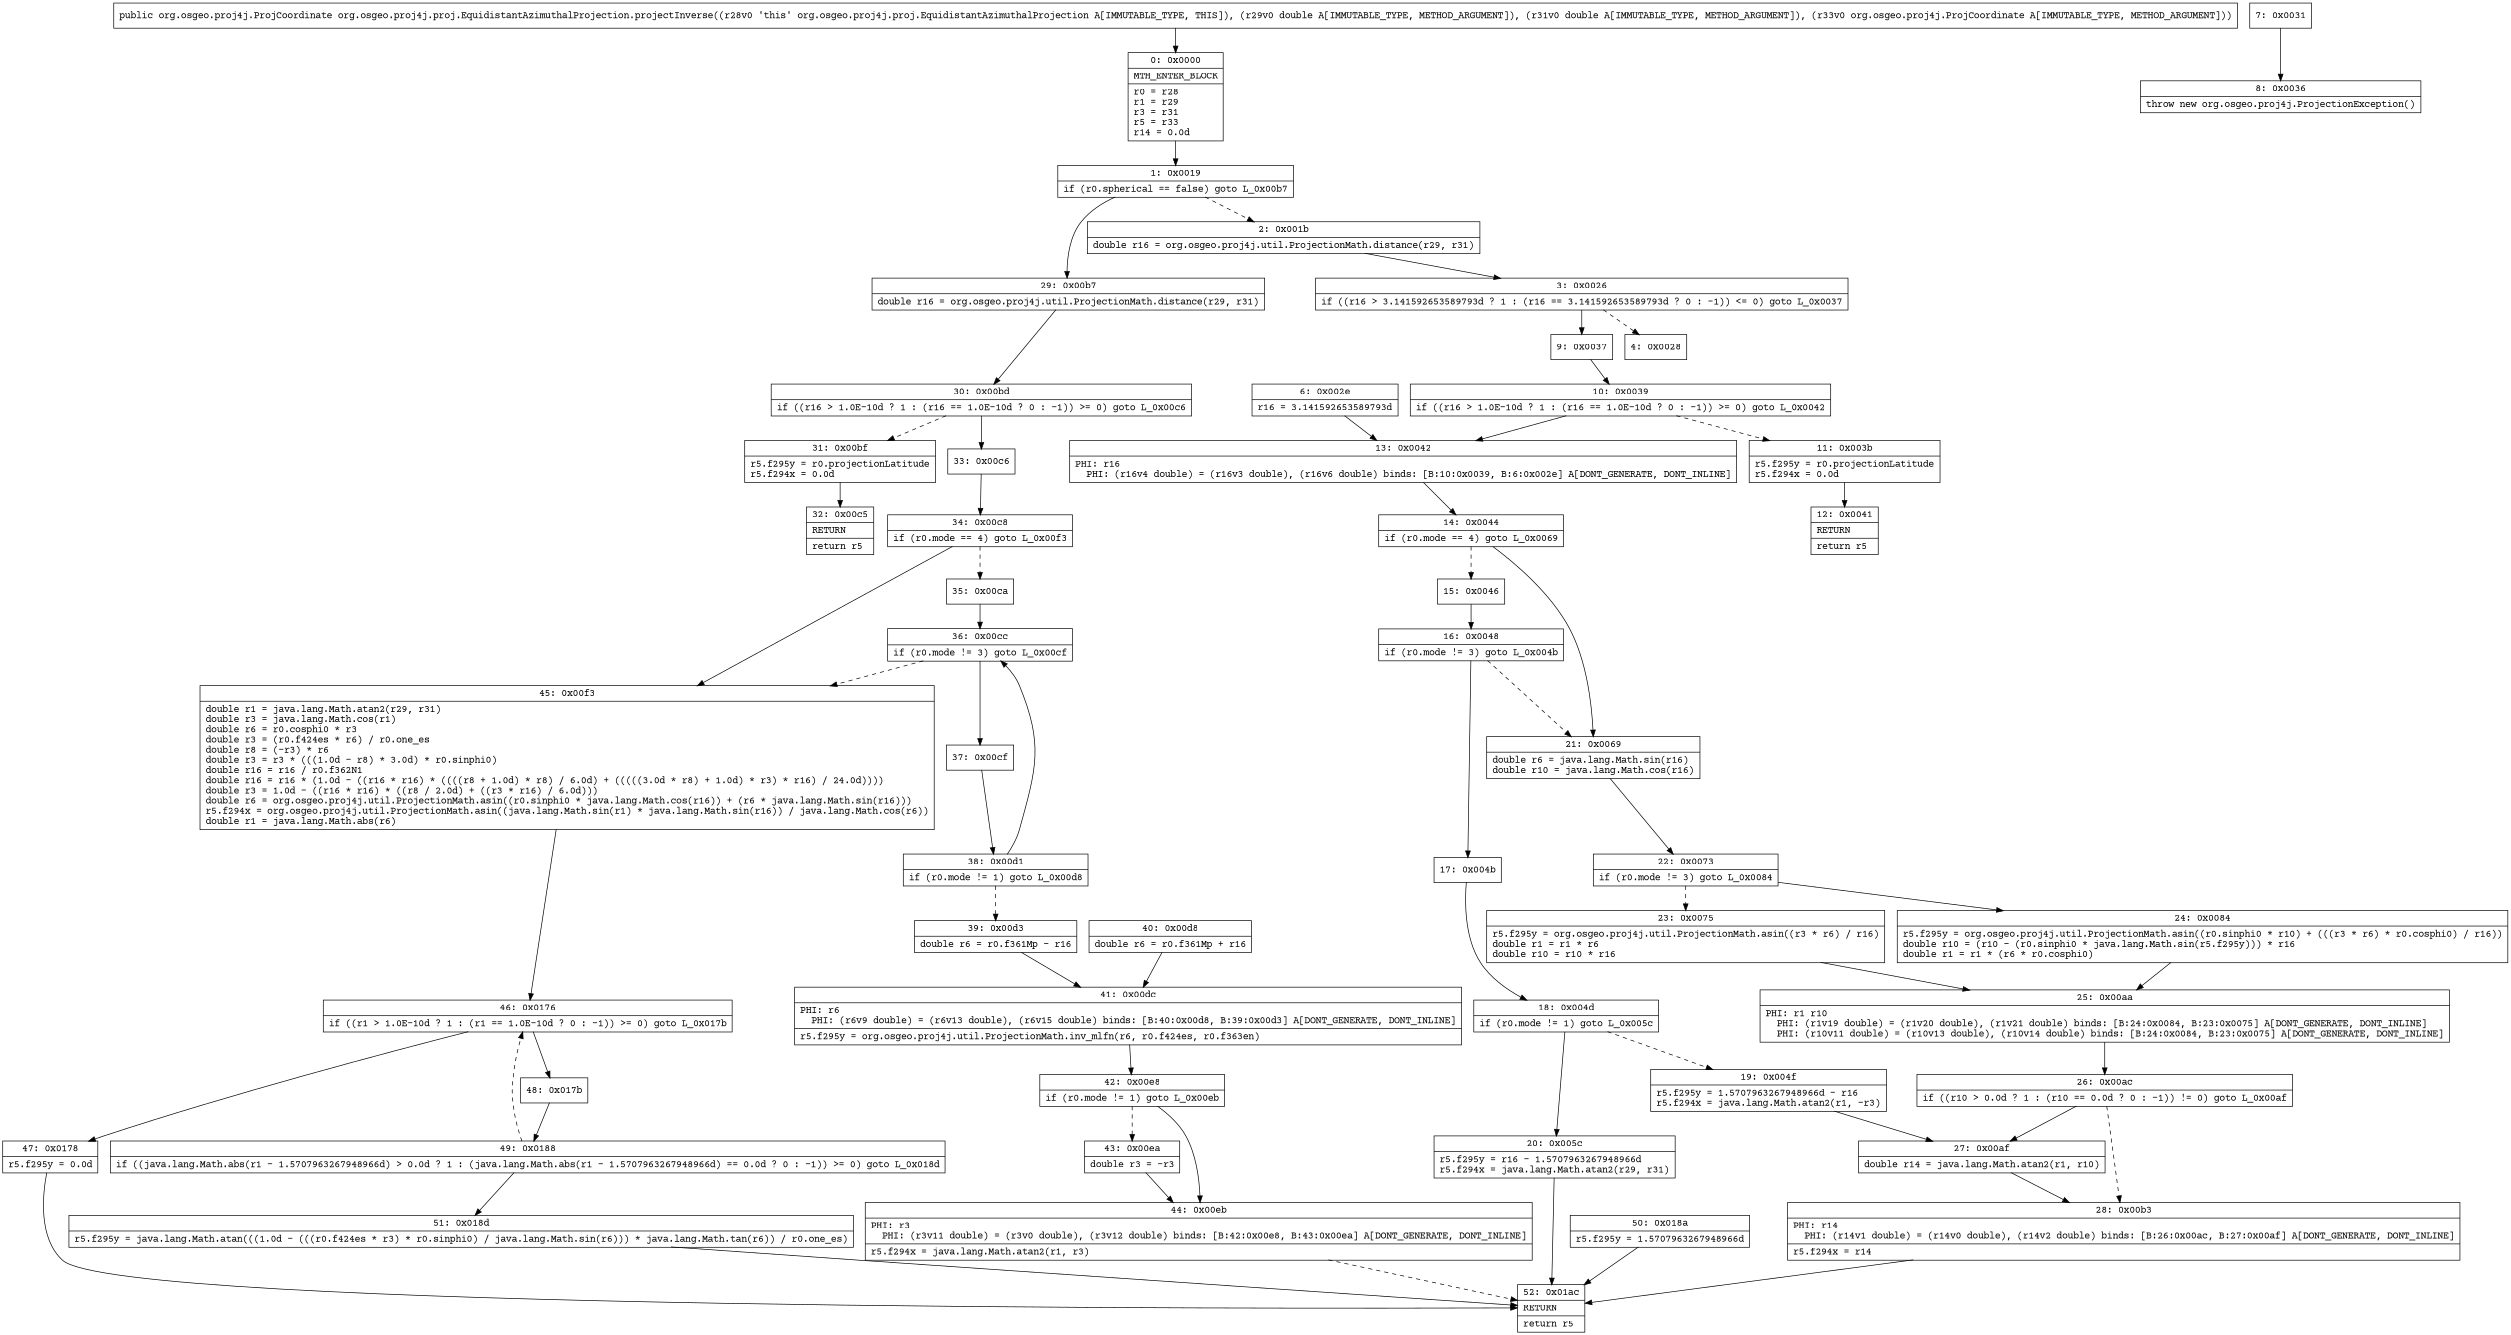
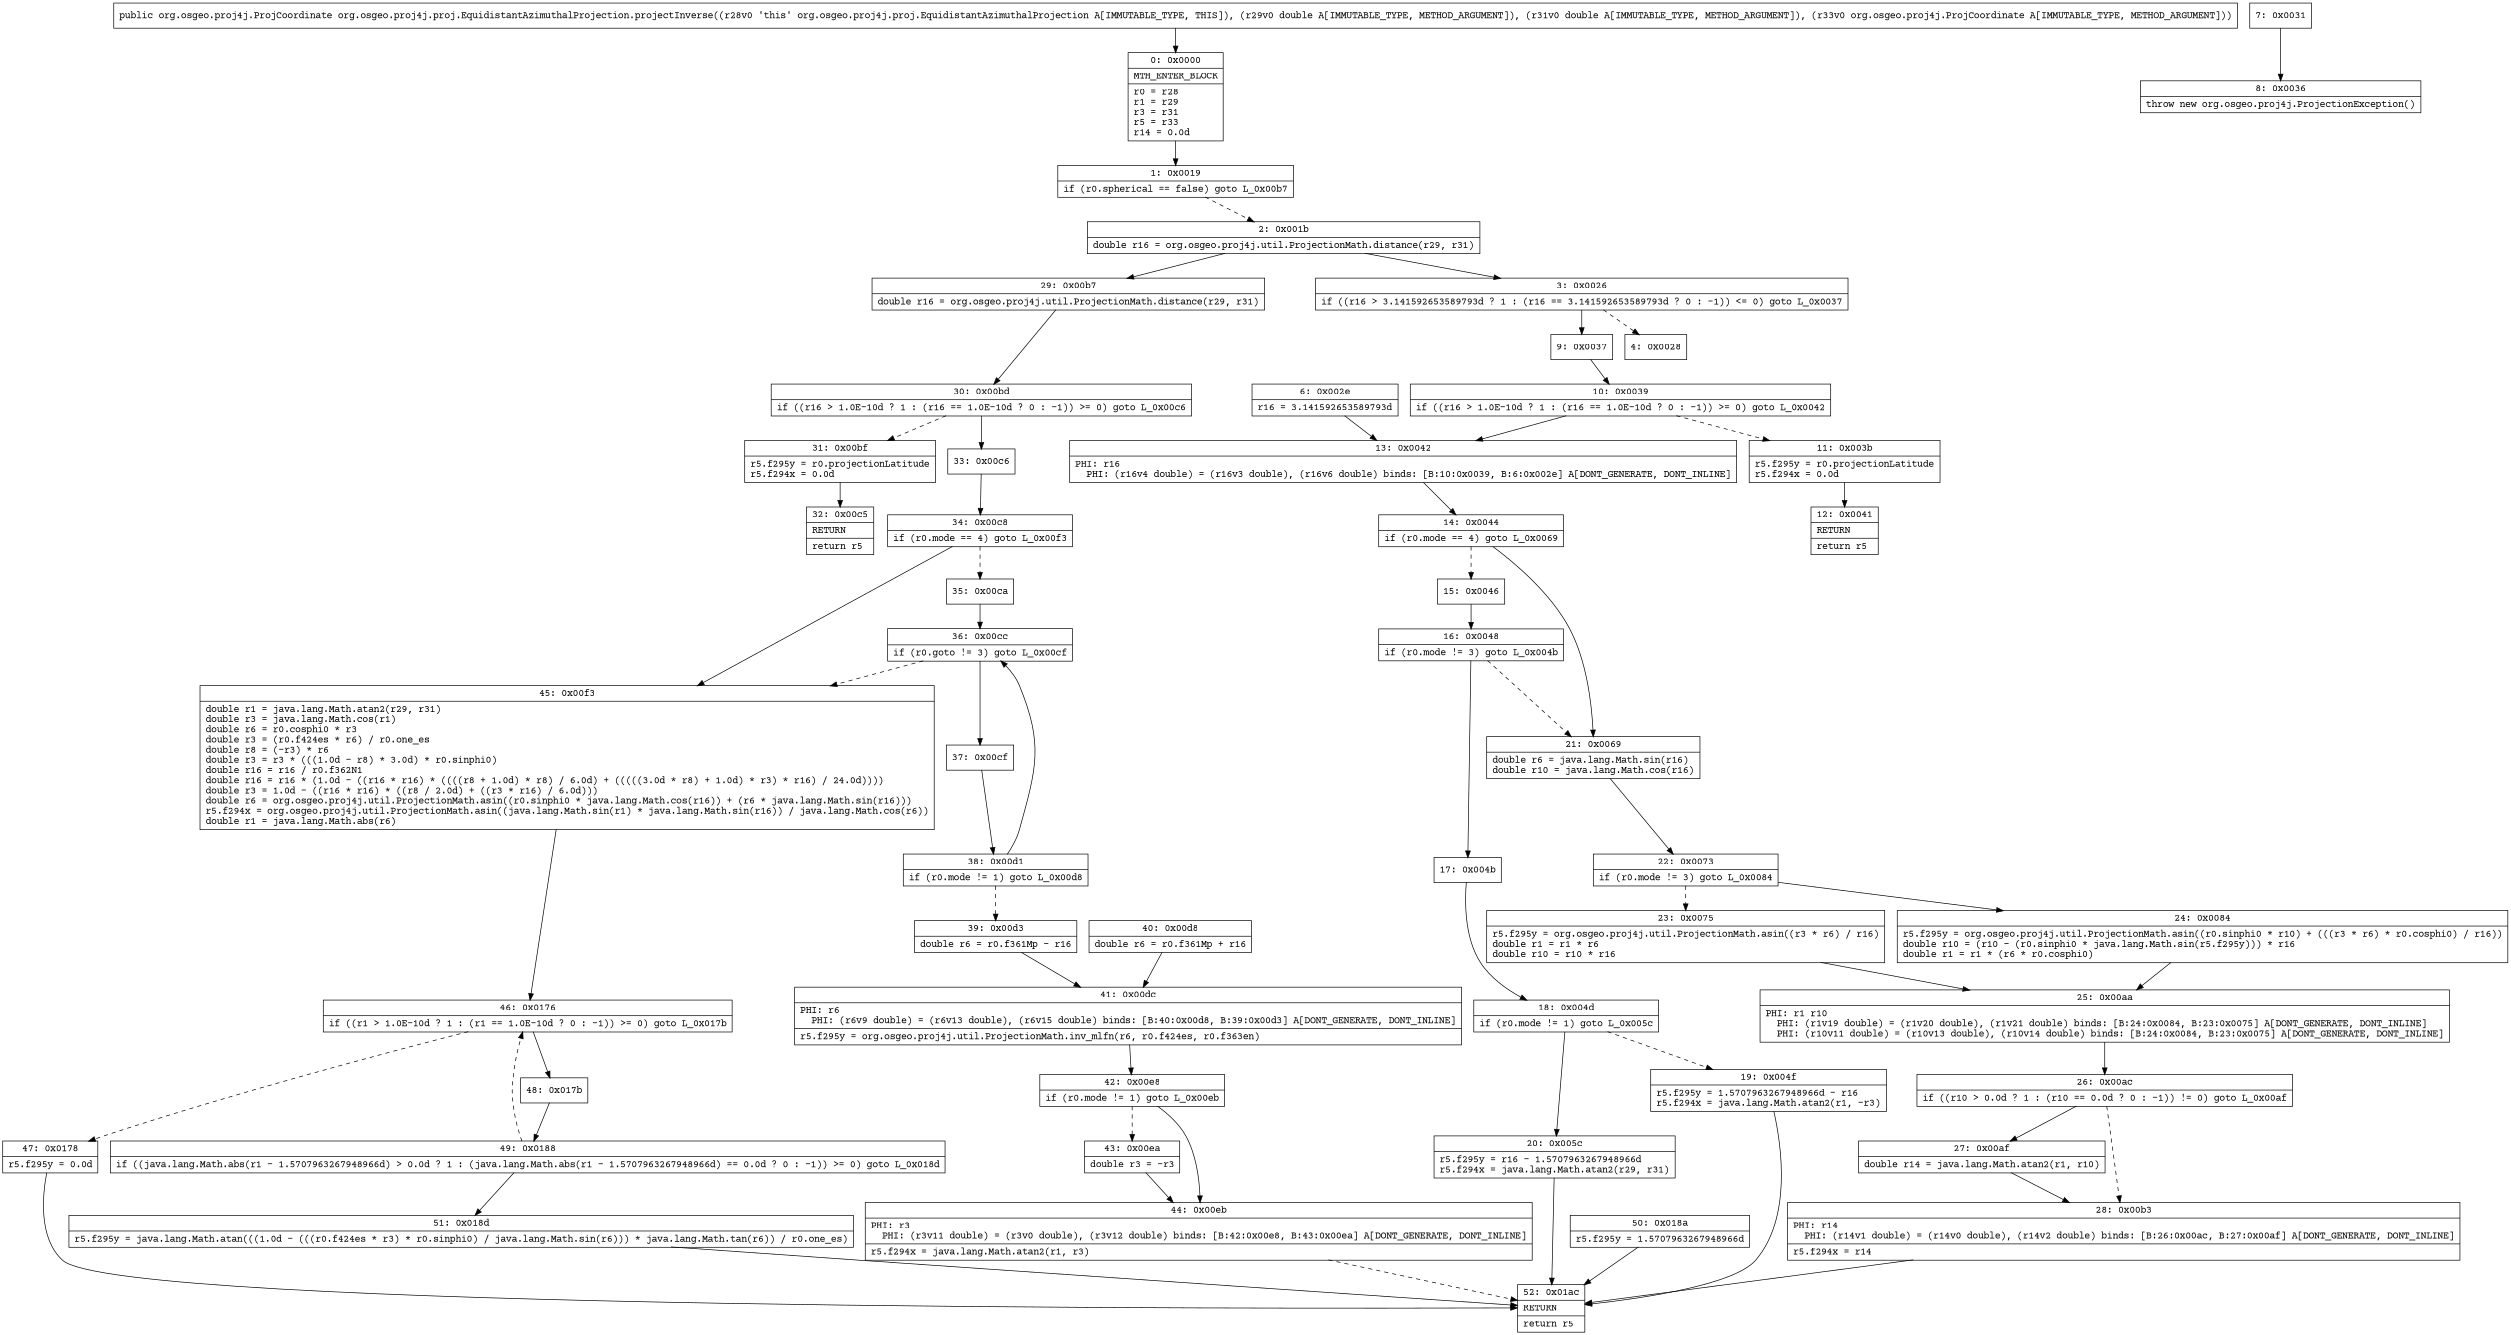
(1078, 226) -> (1179, 265)
(980, 653) -> (980, 653)
(281, 1082) -> (281, 1082)
(1880, 1125) -> (1749, 1265)
